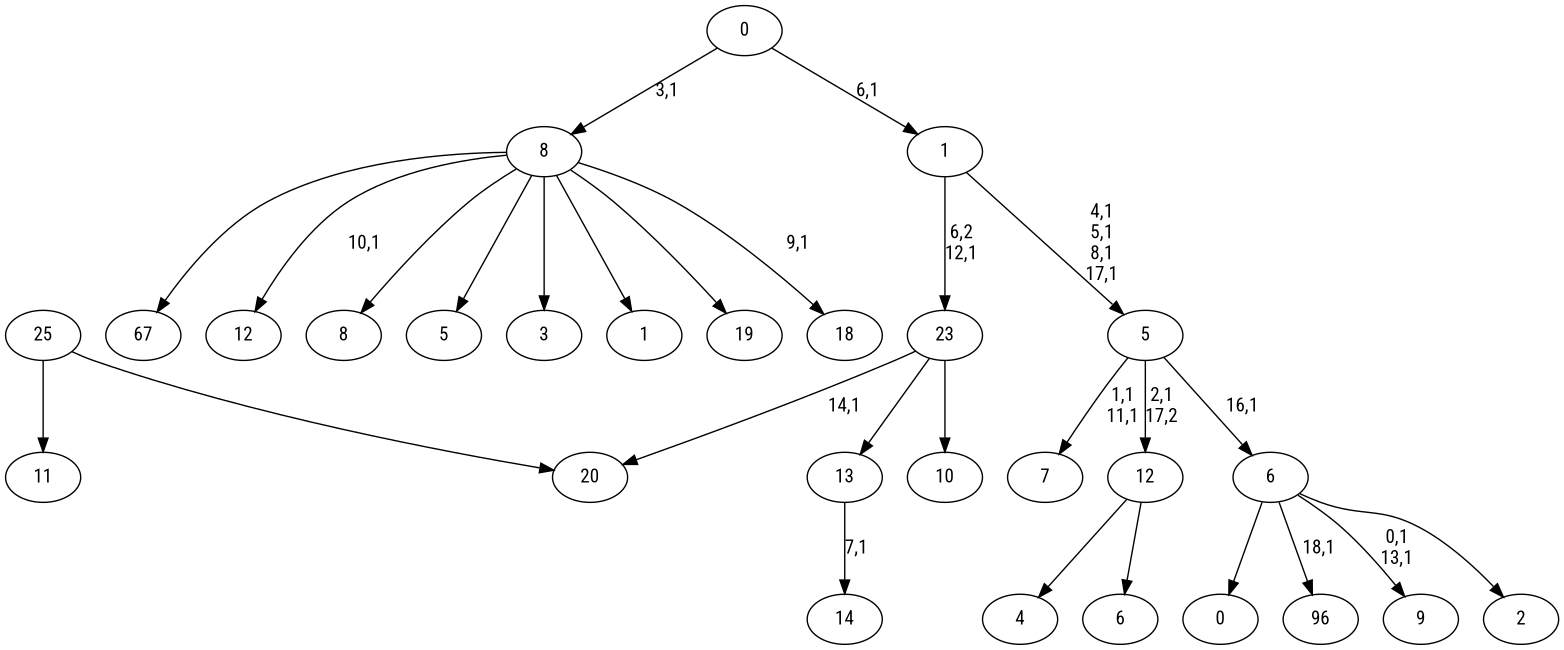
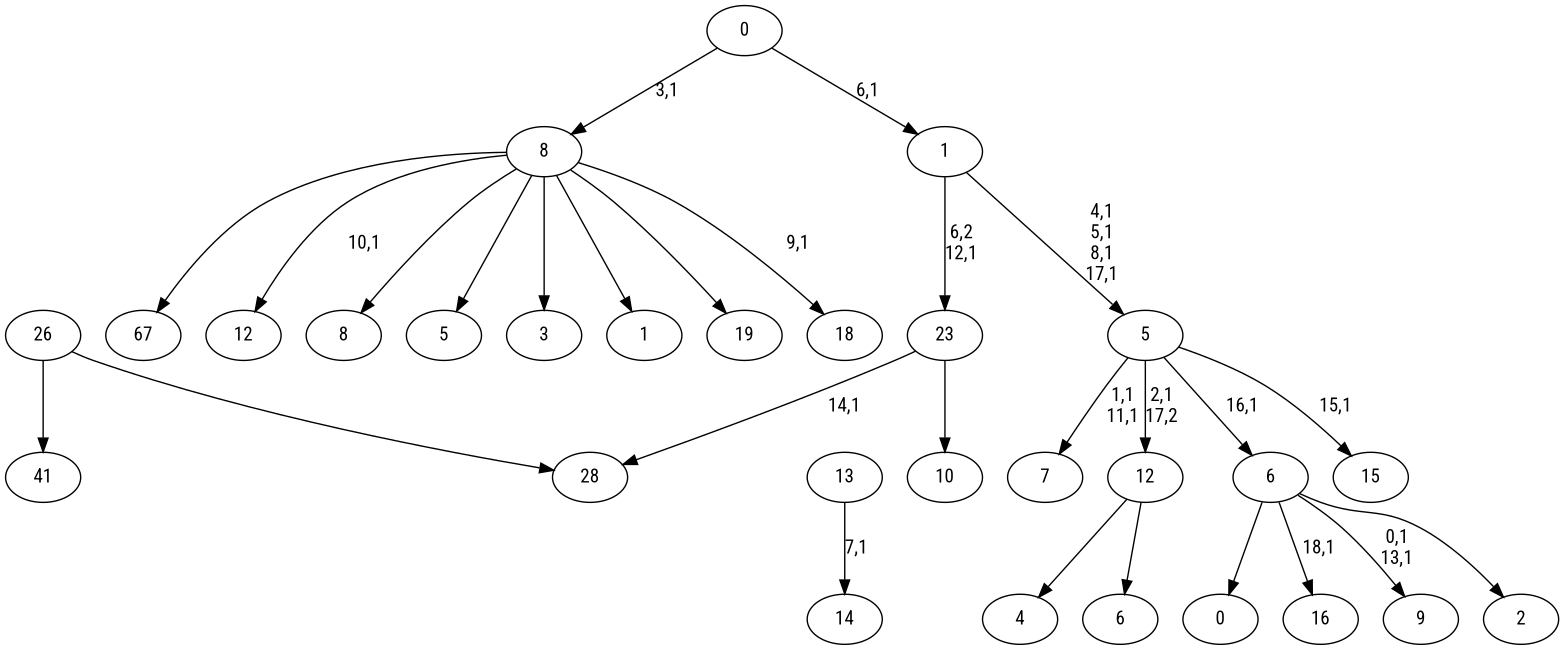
(43, 335) -> (43, 335)
(899, 401) -> none
(43, 477) -> (43, 477)
(590, 477) -> (590, 477)
none -> (1371, 477)
(1321, 619) -> (1321, 619)
